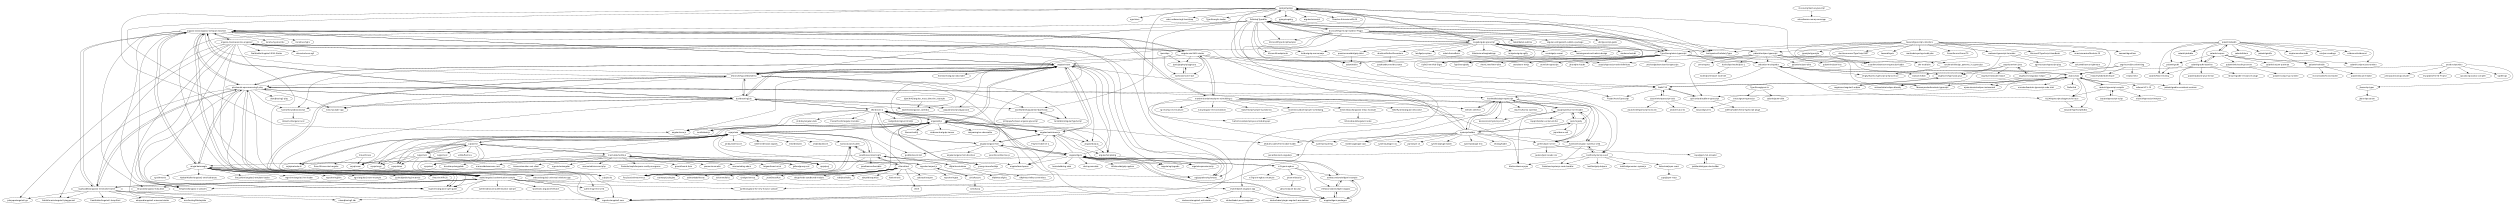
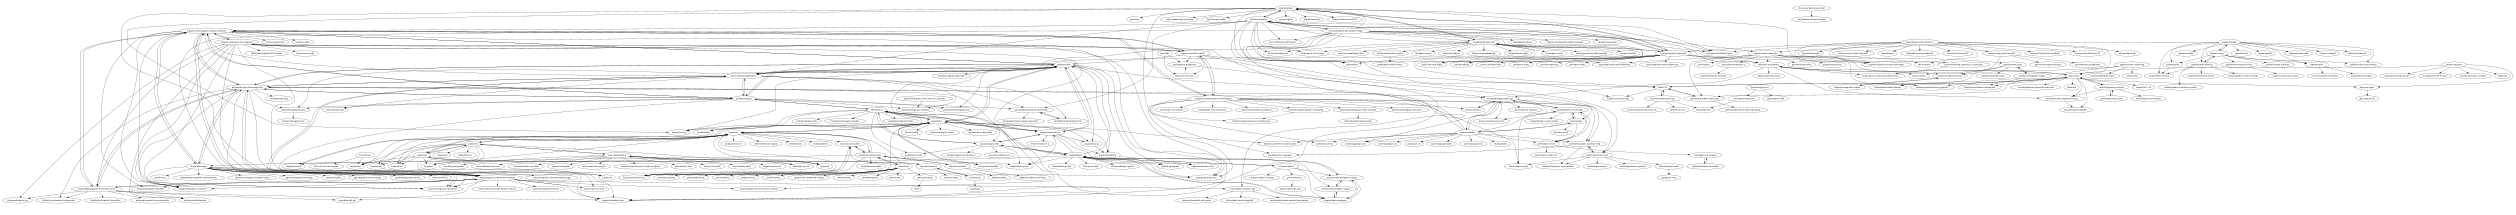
(1368, 38) -> (1379, 45)
(1193, 53) -> (1193, 53)
(1351, 58) -> (1248, 52)
none -> (1890, 58)
(2317, 65) -> (2317, 65)
(1184, 70) -> (1312, 79)
none -> (1769, 76)
(2126, 83) -> (2217, 84)
(297, 97) -> (496, 80)
none -> (1184, 131)
(466, 173) -> (425, 160)
none -> (150, 174)
(909, 177) -> (921, 183)
(1206, 178) -> (1206, 178)
